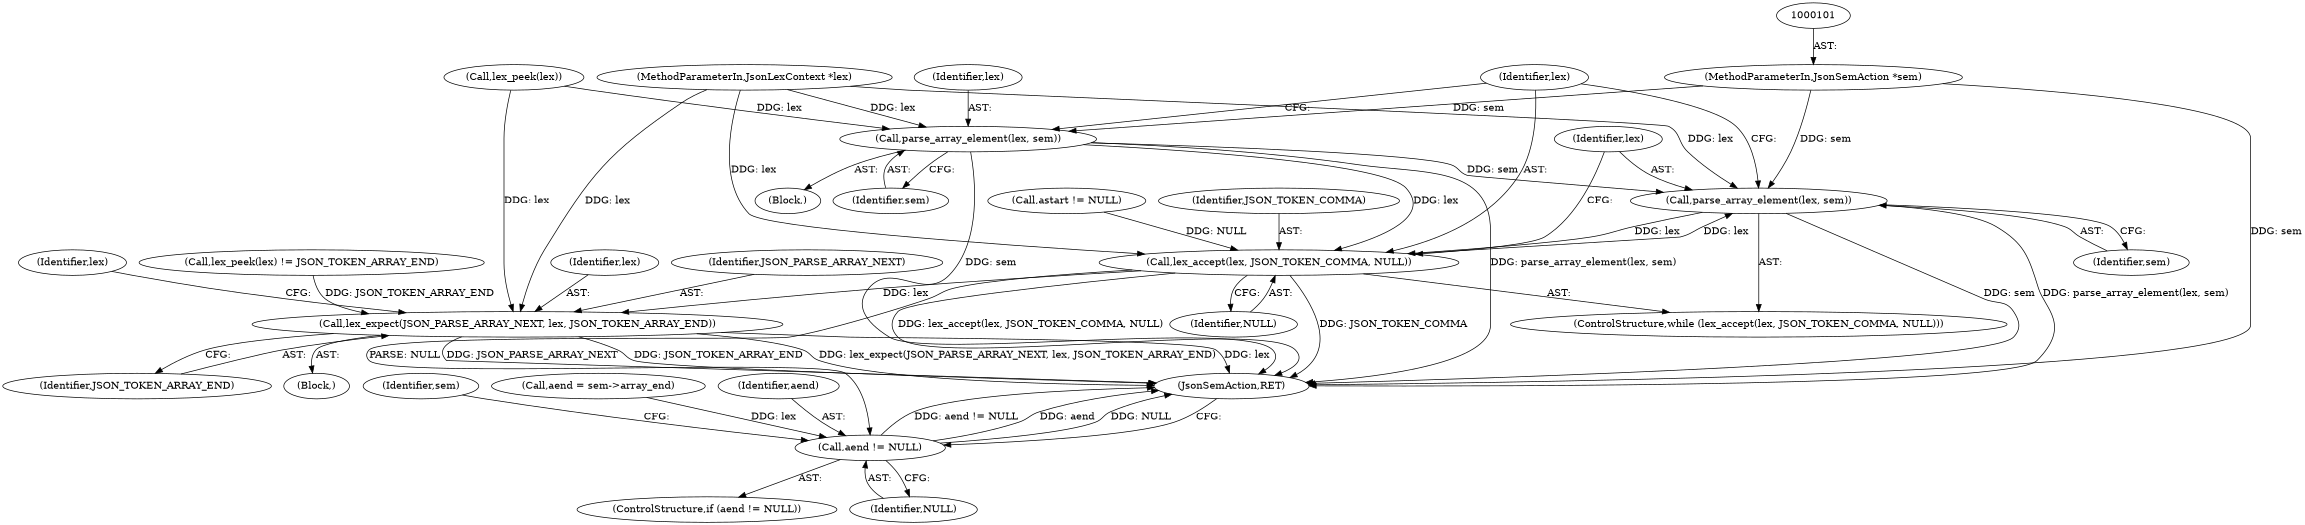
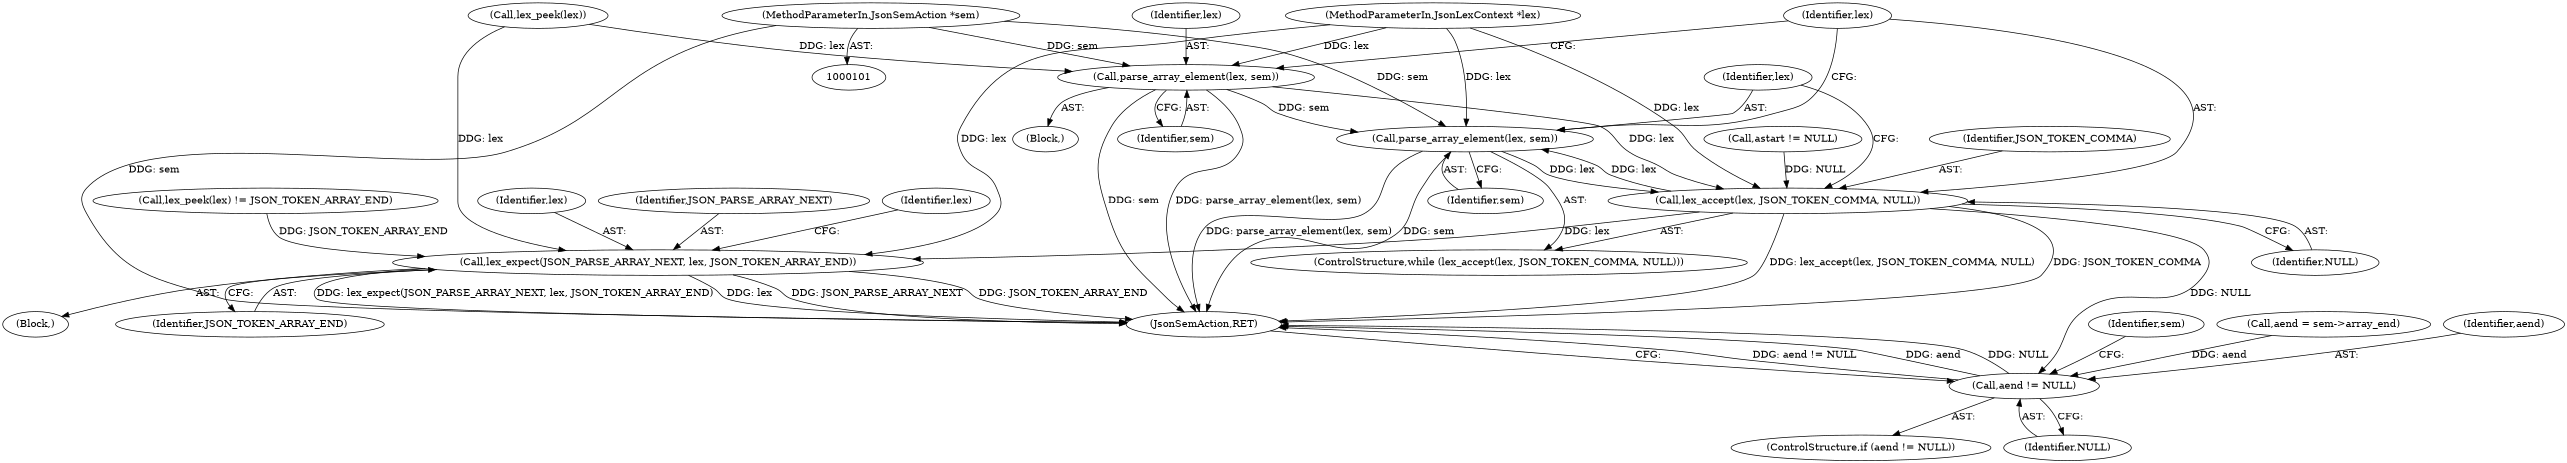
(1813, 43) -> (849, 42)
(405, 355) -> (2220, 293)
(774, 417) -> (2219, 355)
